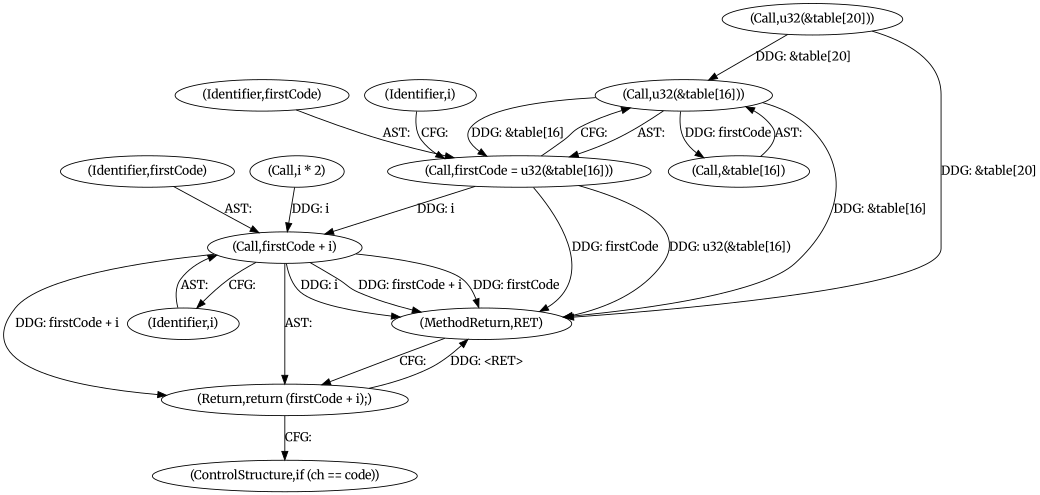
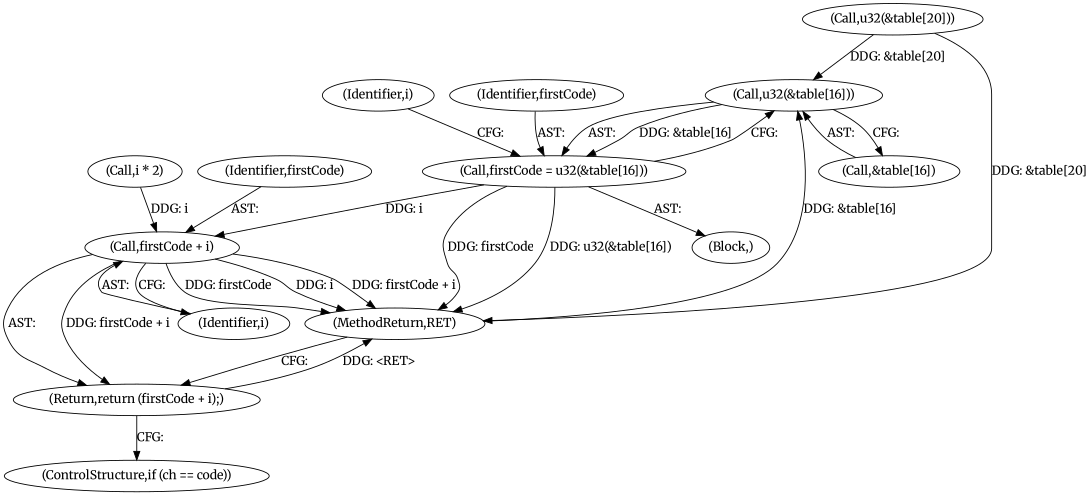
(728, 133) -> (888, 133)
none -> (731, 248)
(786, 269) -> (709, 295)
